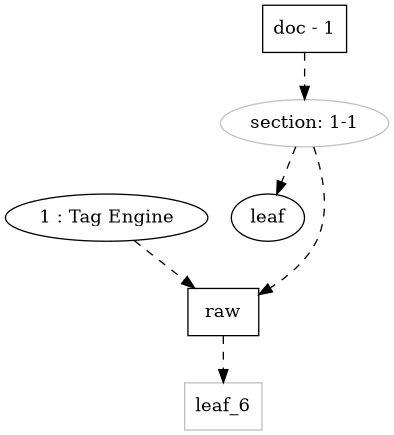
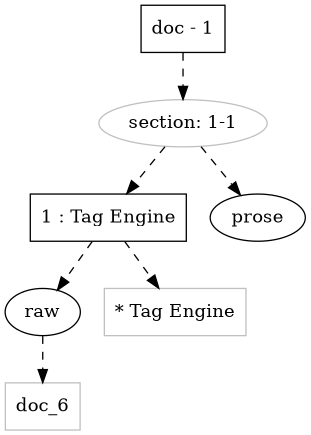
(107, 218) -> (108, 218)
(268, 218) -> (258, 218)
(322, 227) -> (150, 165)
none -> (175, 312)
(223, 312) -> (43, 312)
(223, 406) -> (43, 406)
